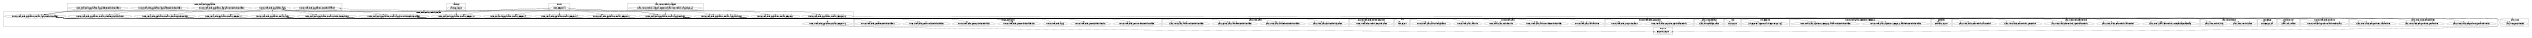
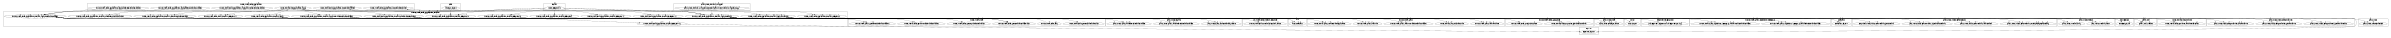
(456, 4) -> (451, 4)
(559, 4) -> (554, 4)
none -> (388, 8)
(428, 13) -> (425, 13)
(223, 16) -> (220, 16)
(827, 16) -> (503, 16)
(1008, 20) -> (977, 20)
(1256, 20) -> (1174, 20)
(1371, 20) -> (1265, 20)
(1709, 20) -> (1609, 20)
(1765, 20) -> (1665, 20)
(2288, 20) -> (2146, 20)
(878, 24) -> (872, 24)
(1055, 24) -> (1049, 24)
(1137, 24) -> none
(1187, 24) -> none
(1235, 24) -> (1129, 24)
(1402, 24) -> (1297, 24)
(1431, 24) -> (1330, 24)
(1975, 24) -> none
(2020, 24) -> (1877, 24)
(2170, 24) -> (2028, 24)
(2515, 24) -> (2373, 24)
